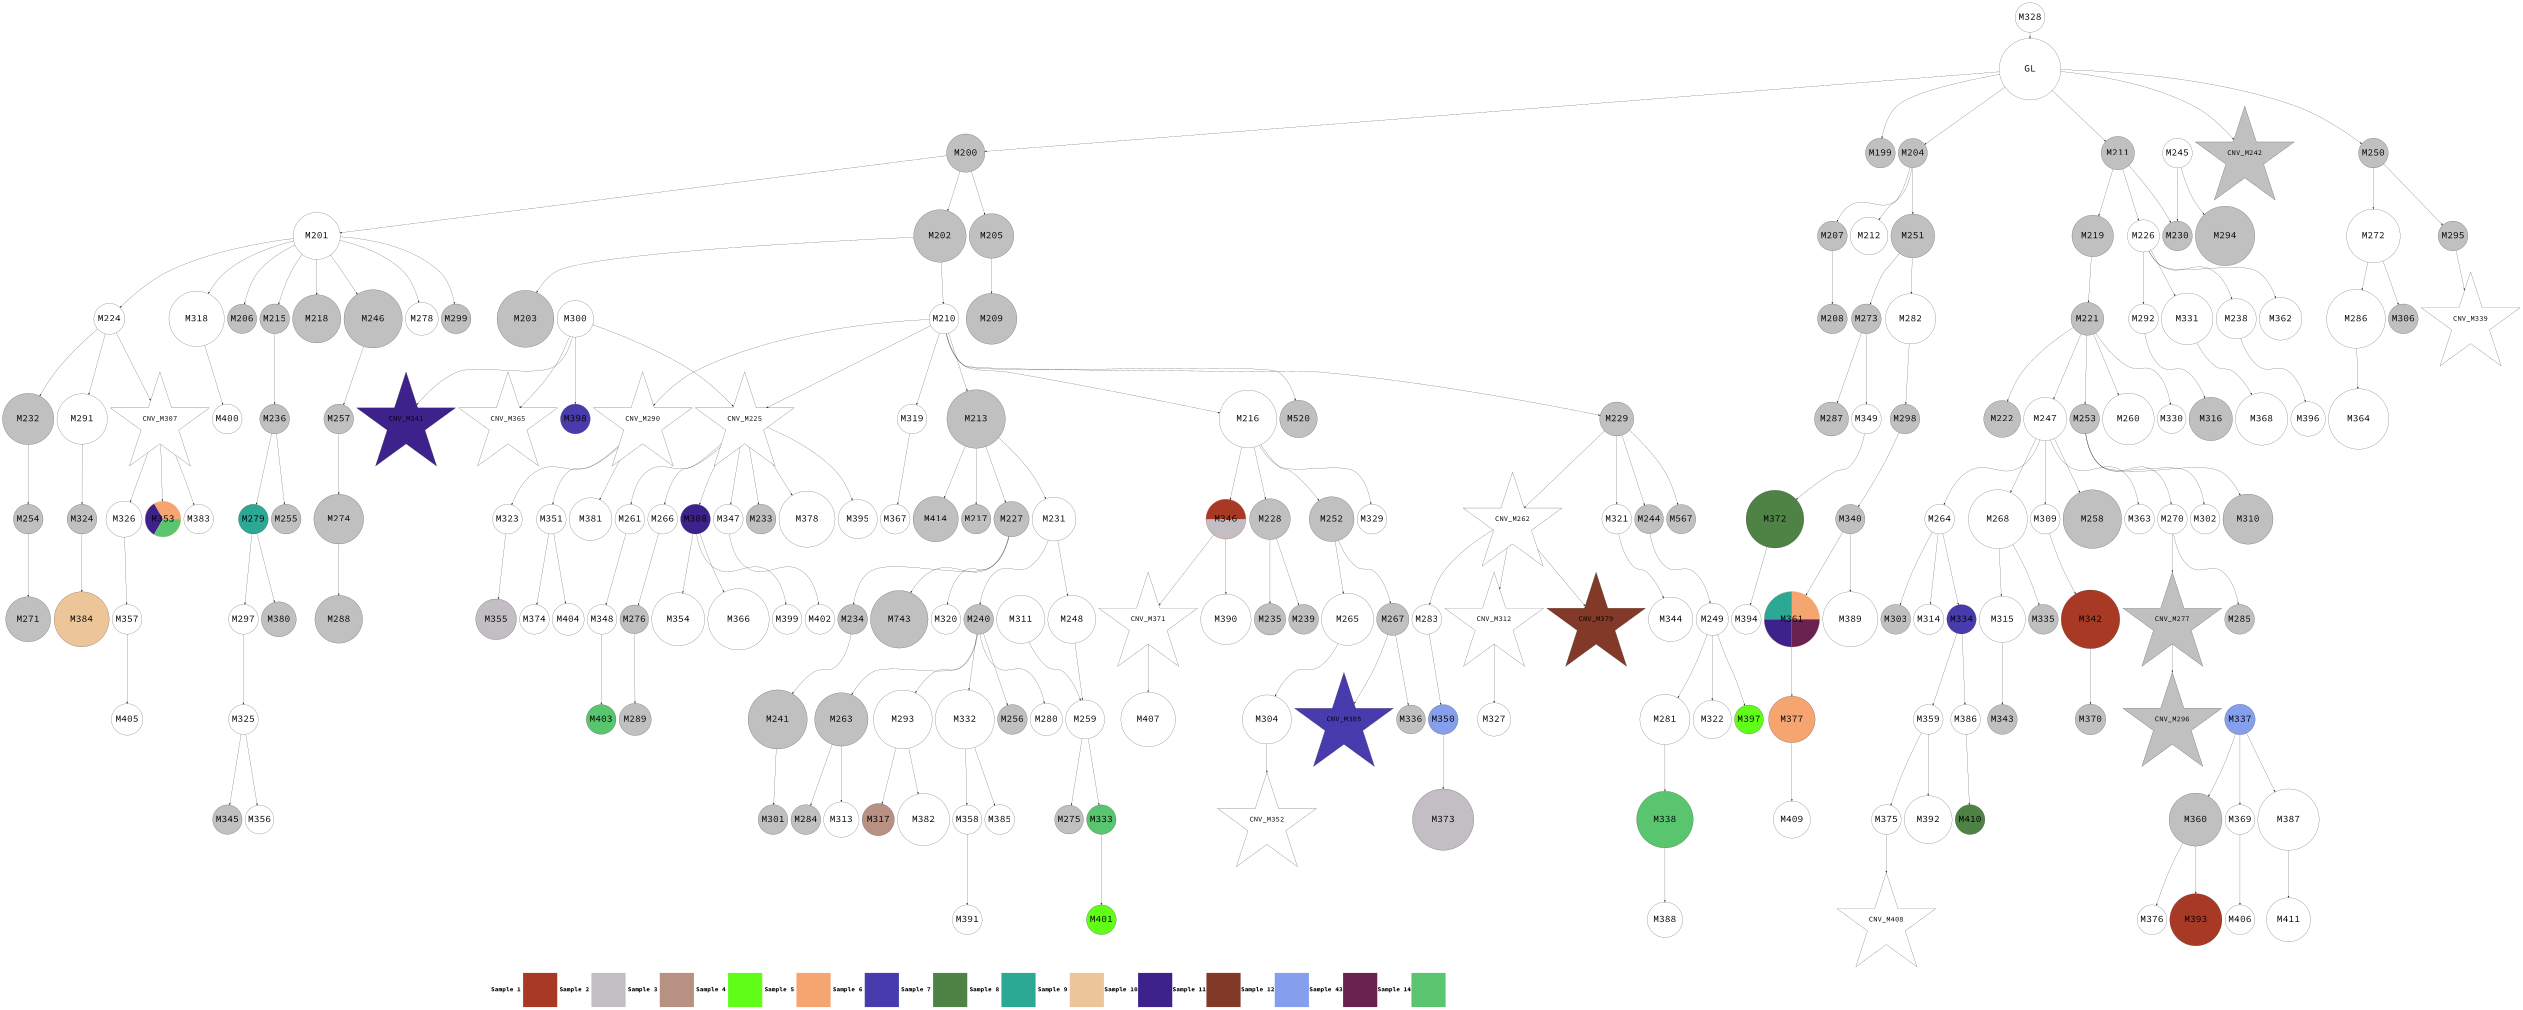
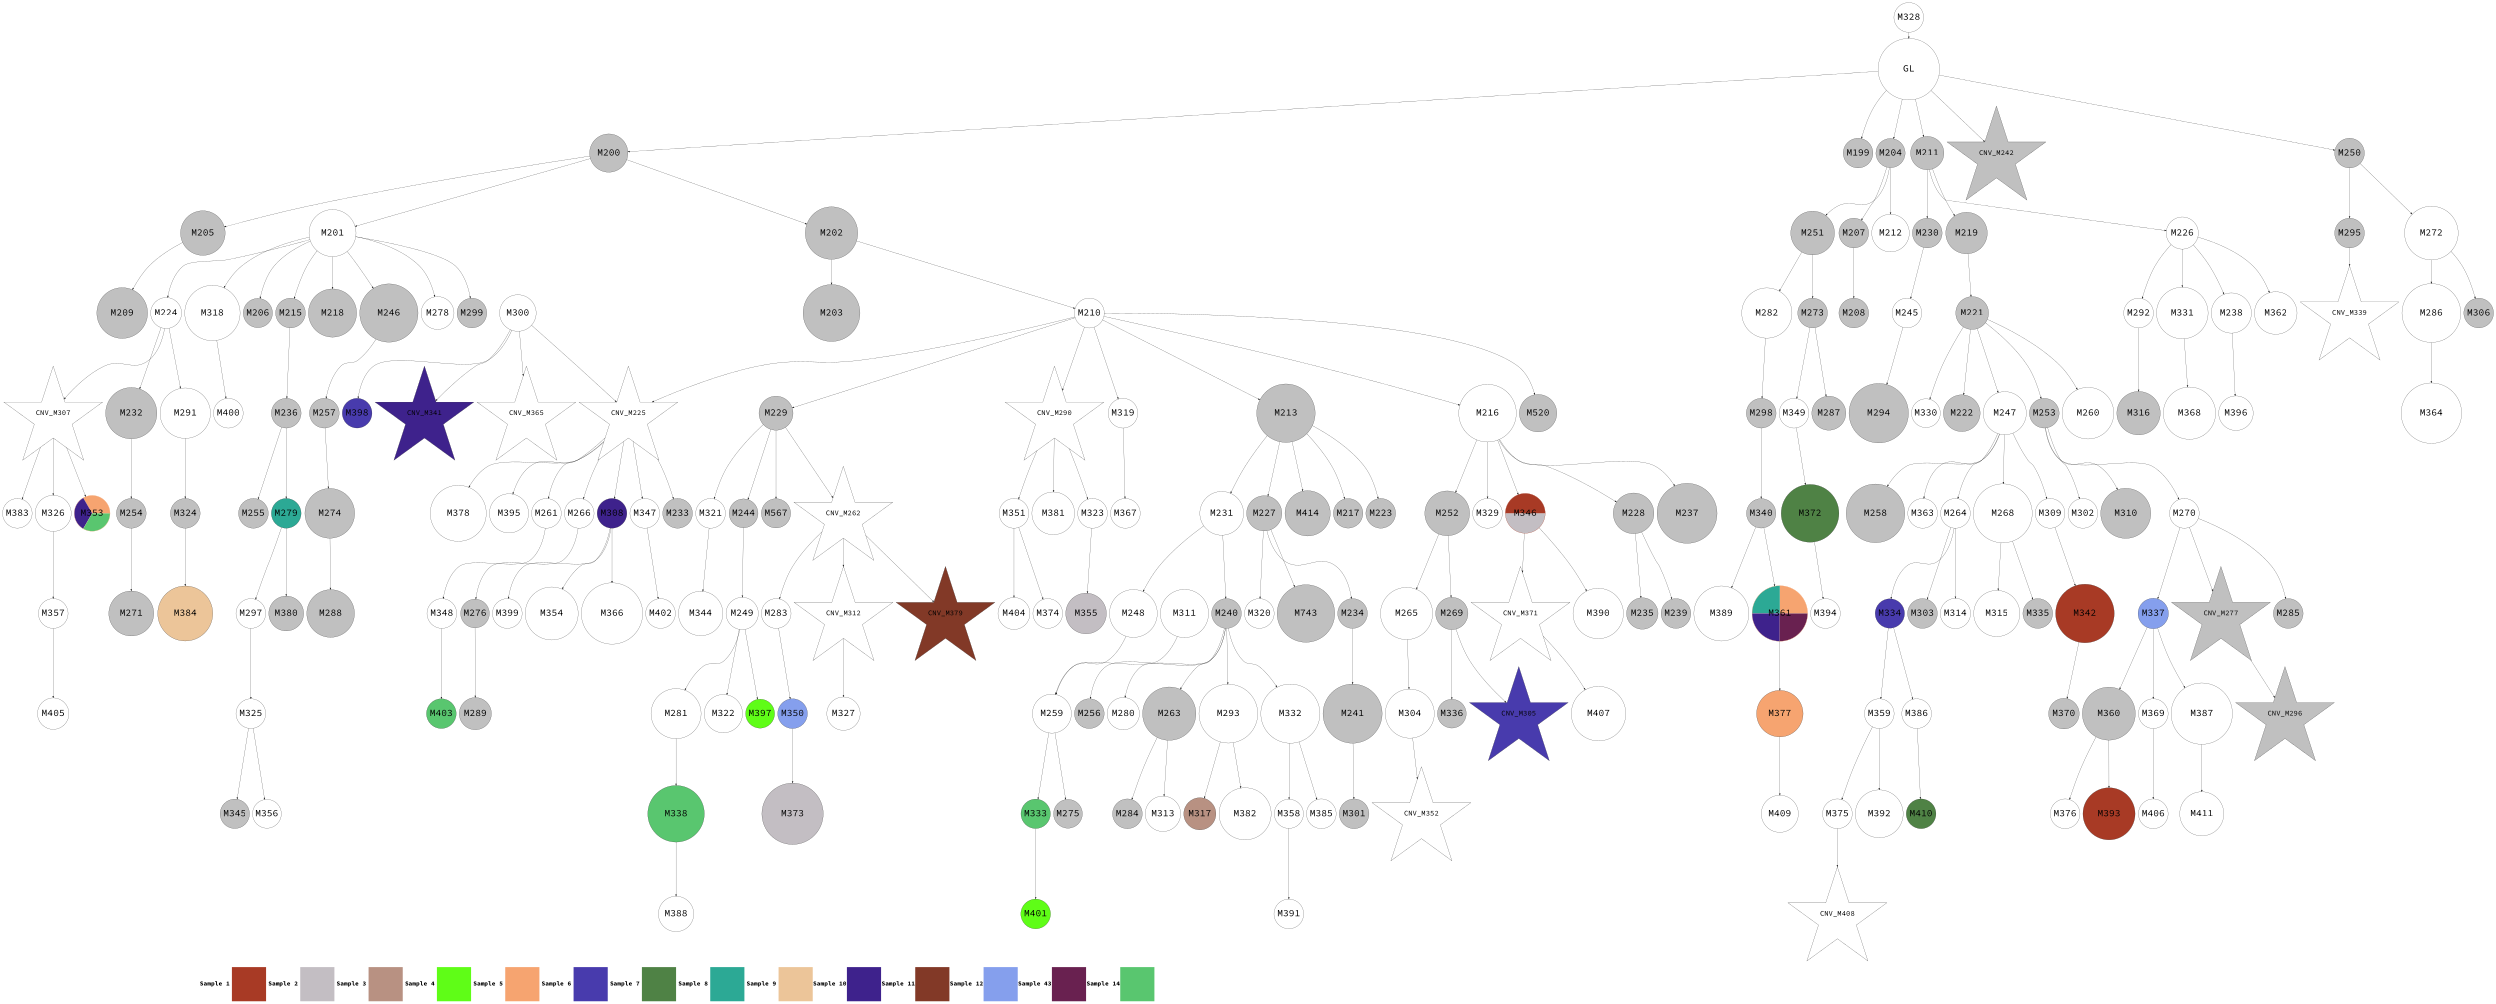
(2177, 194) -> (1917, 272)
none -> (1381, 513)
none -> (1687, 513)
none -> (2169, 562)
(1393, 619) -> (1452, 613)
(2002, 719) -> none
